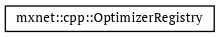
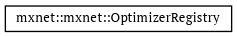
(110, 19) -> (118, 19)
